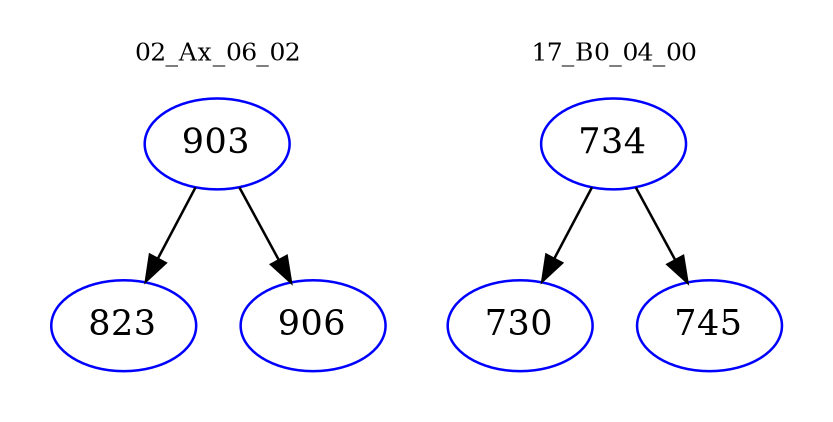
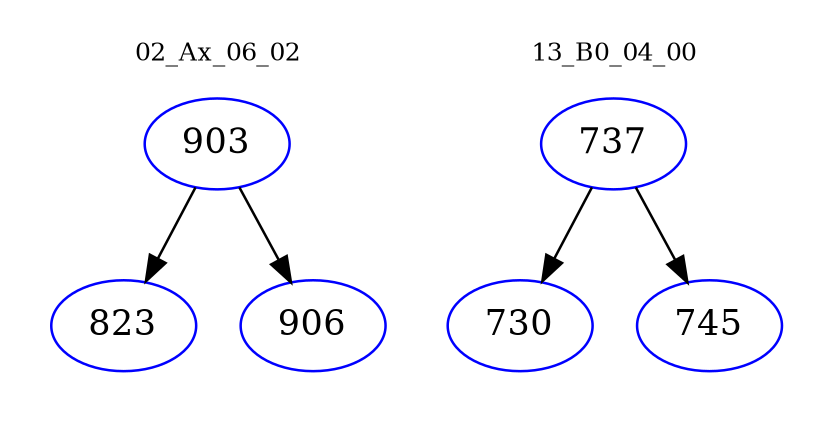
(615, 54) -> (615, 54)
(614, 144) -> (614, 144)
